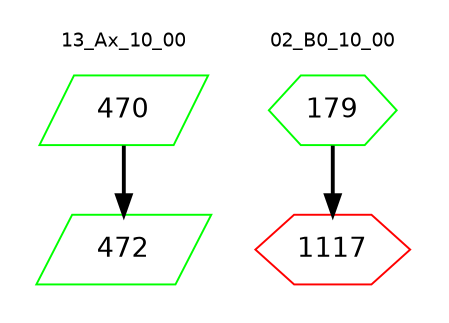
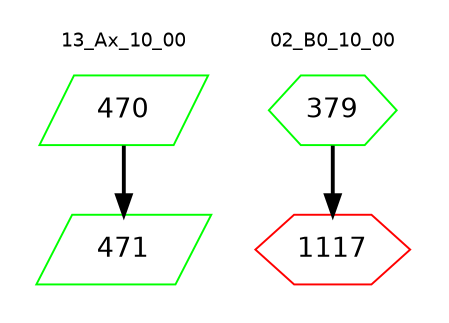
(333, 110) -> (333, 110)
(124, 250) -> (124, 250)
